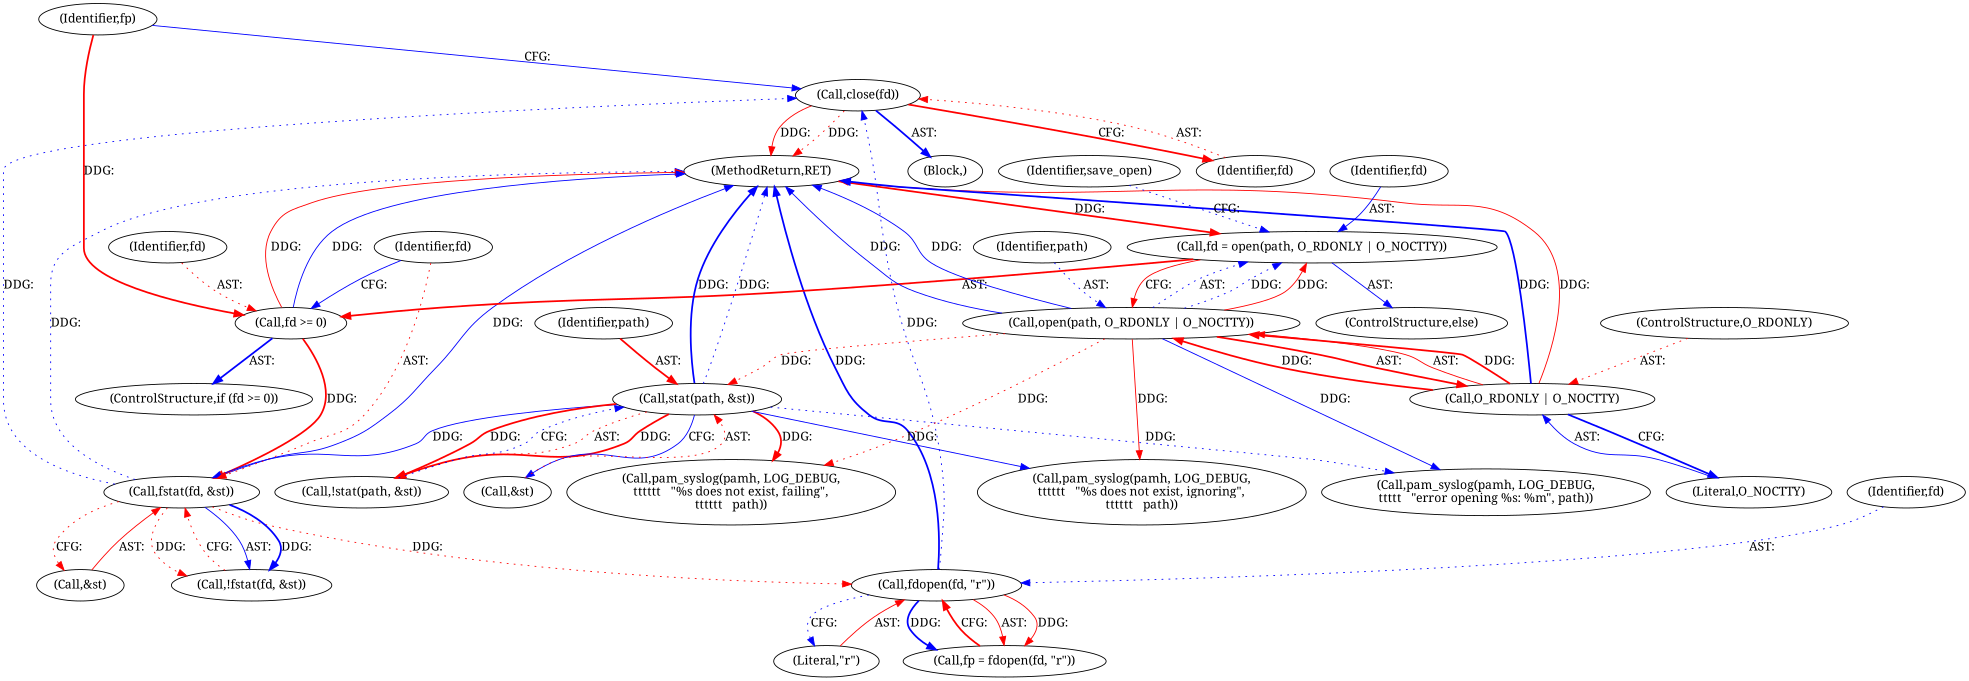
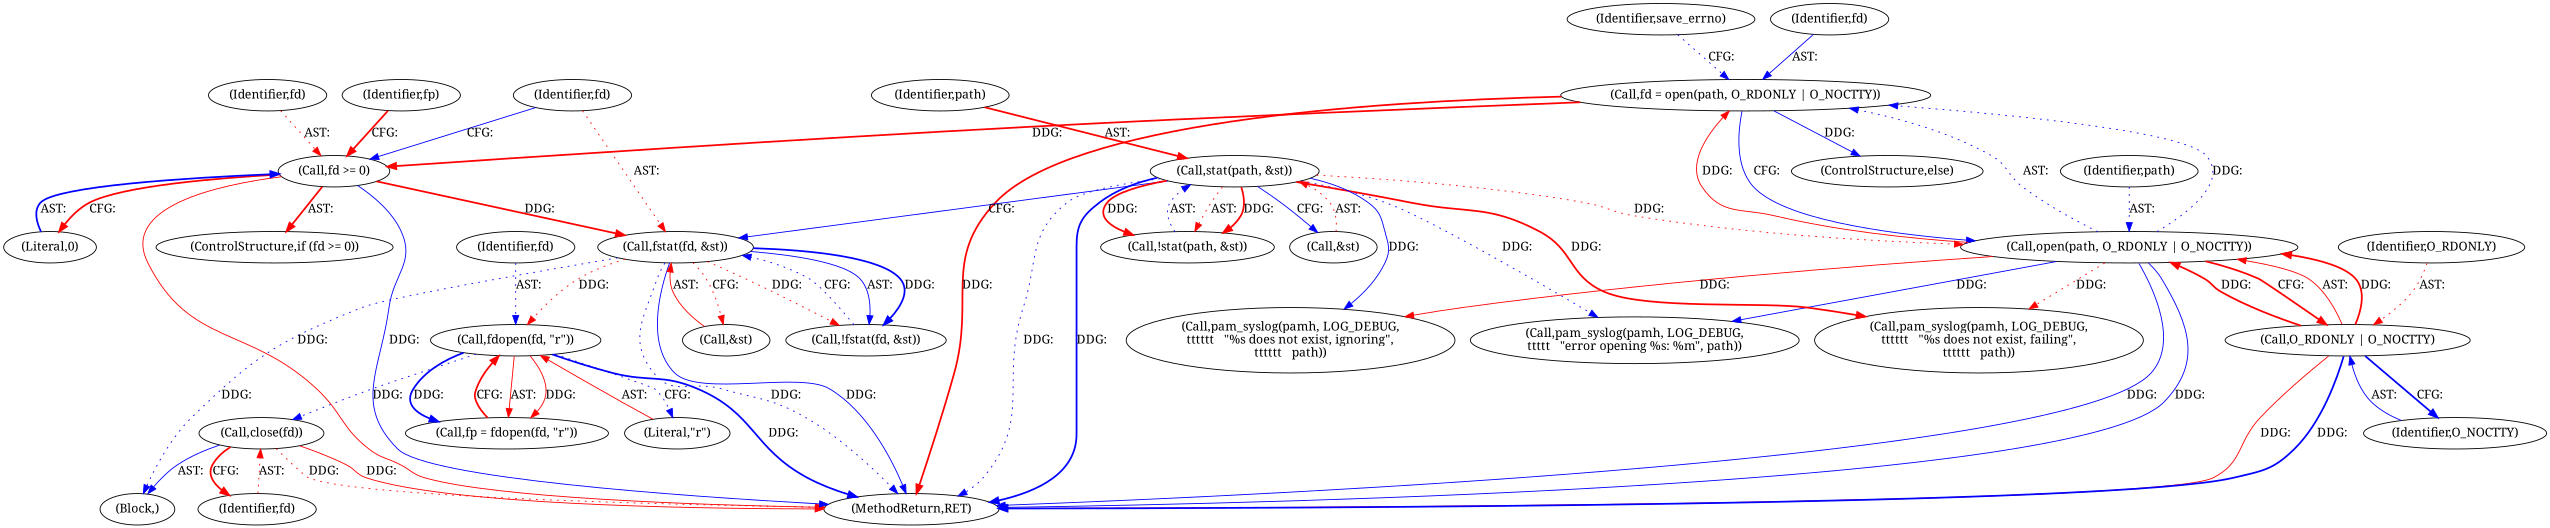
(472, 57) -> none
(900, 131) -> (183, 461)
(203, 132) -> (350, 312)
(101, 171) -> (386, 133)
(1089, 171) -> (1661, 19)
(1025, 207) -> (1146, 138)
none -> (50, 247)
(1161, 270) -> (1817, 217)
(977, 285) -> (1049, 133)
(1382, 285) -> (1841, 133)
(1725, 323) -> (2432, 247)
(867, 345) -> (1635, 216)
(246, 358) -> (307, 206)
(1391, 361) -> (2293, 285)
(449, 437) -> (1003, 209)
(556, 437) -> (1185, 209)
(1749, 492) -> (2455, 433)
(201, 547) -> (810, 279)
